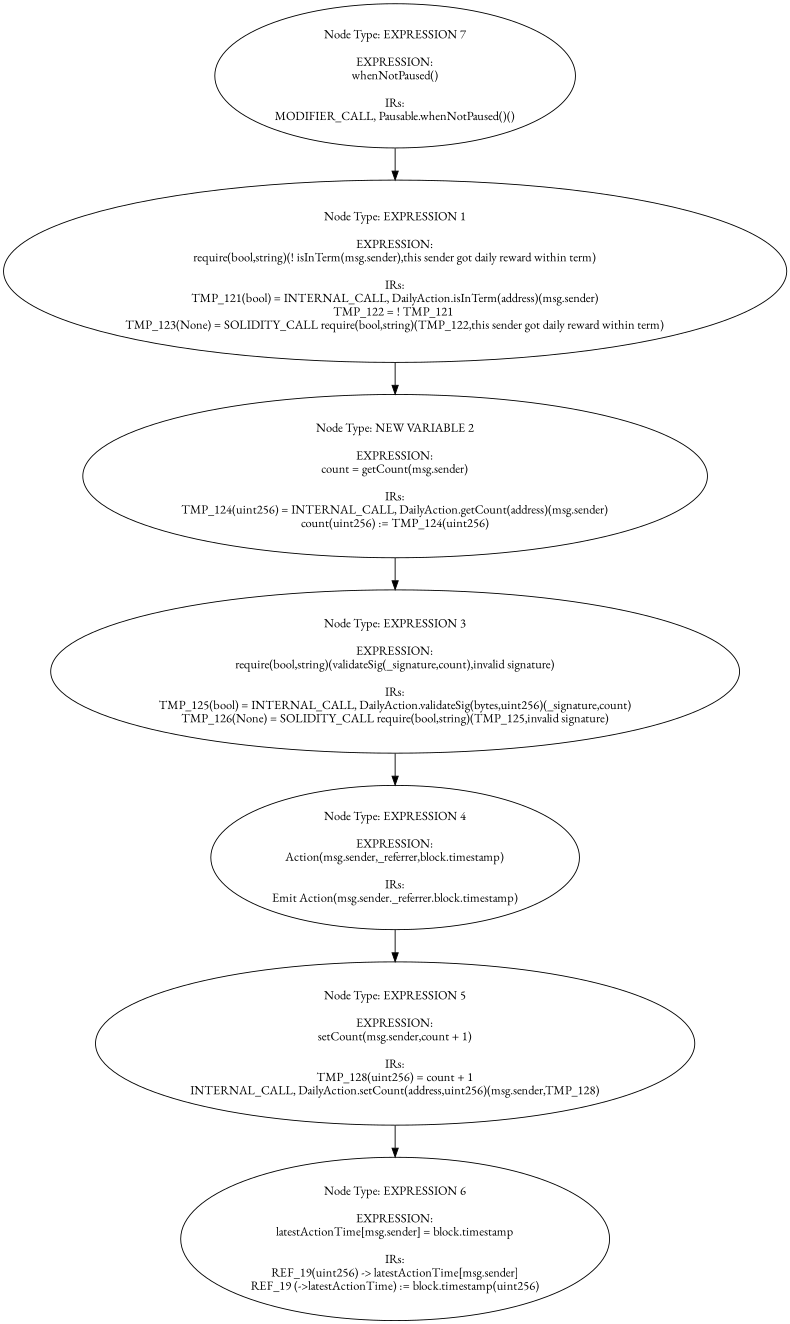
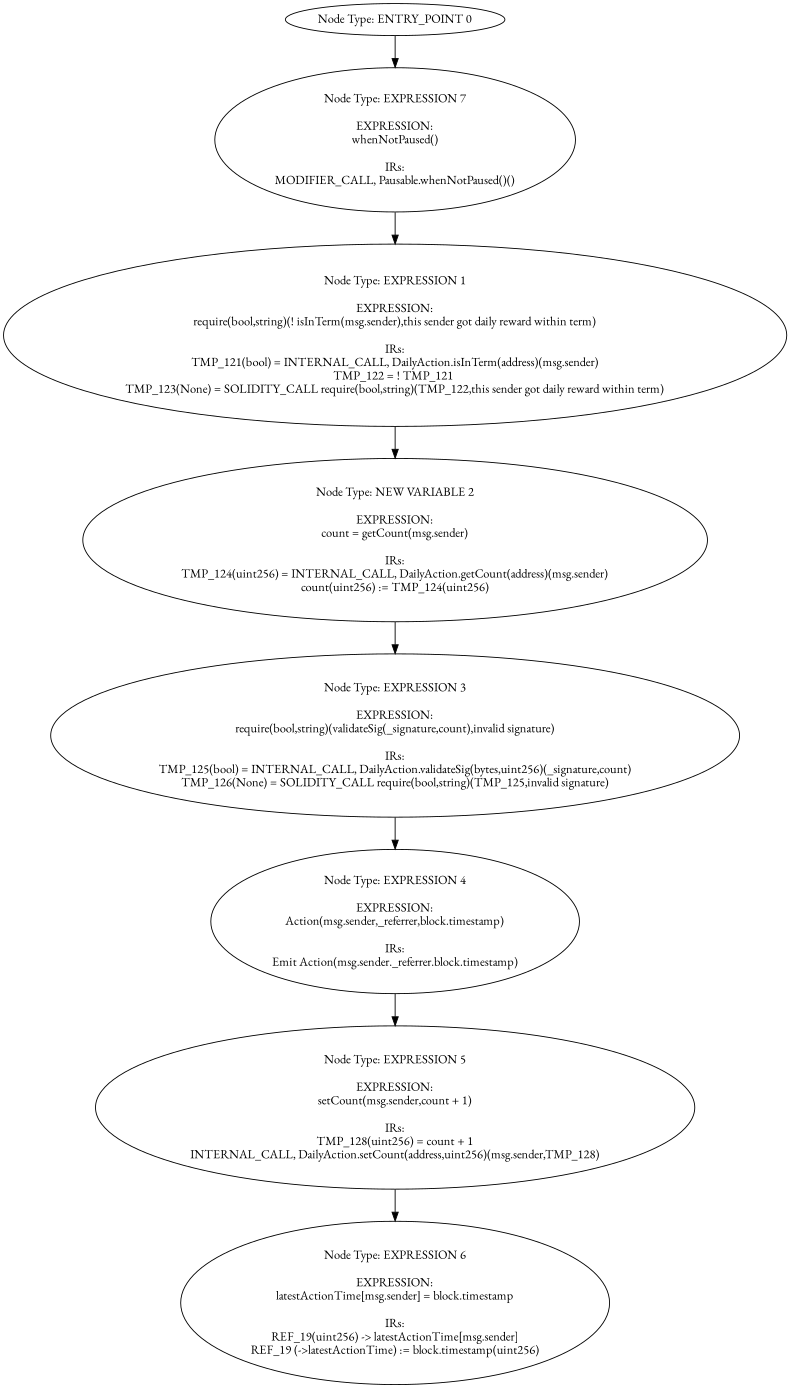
none -> (395, 20)
